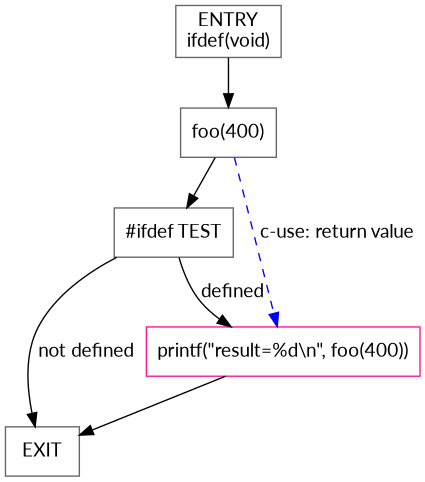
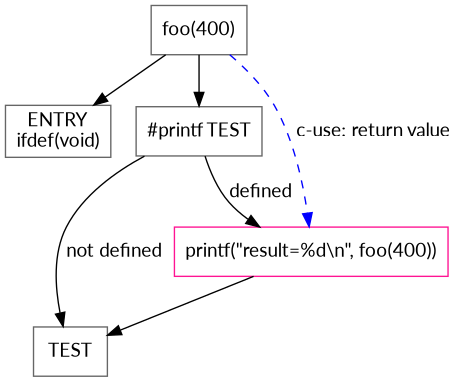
(228, 76) -> (135, 76)
(174, 233) -> (199, 131)
(42, 451) -> (70, 352)
